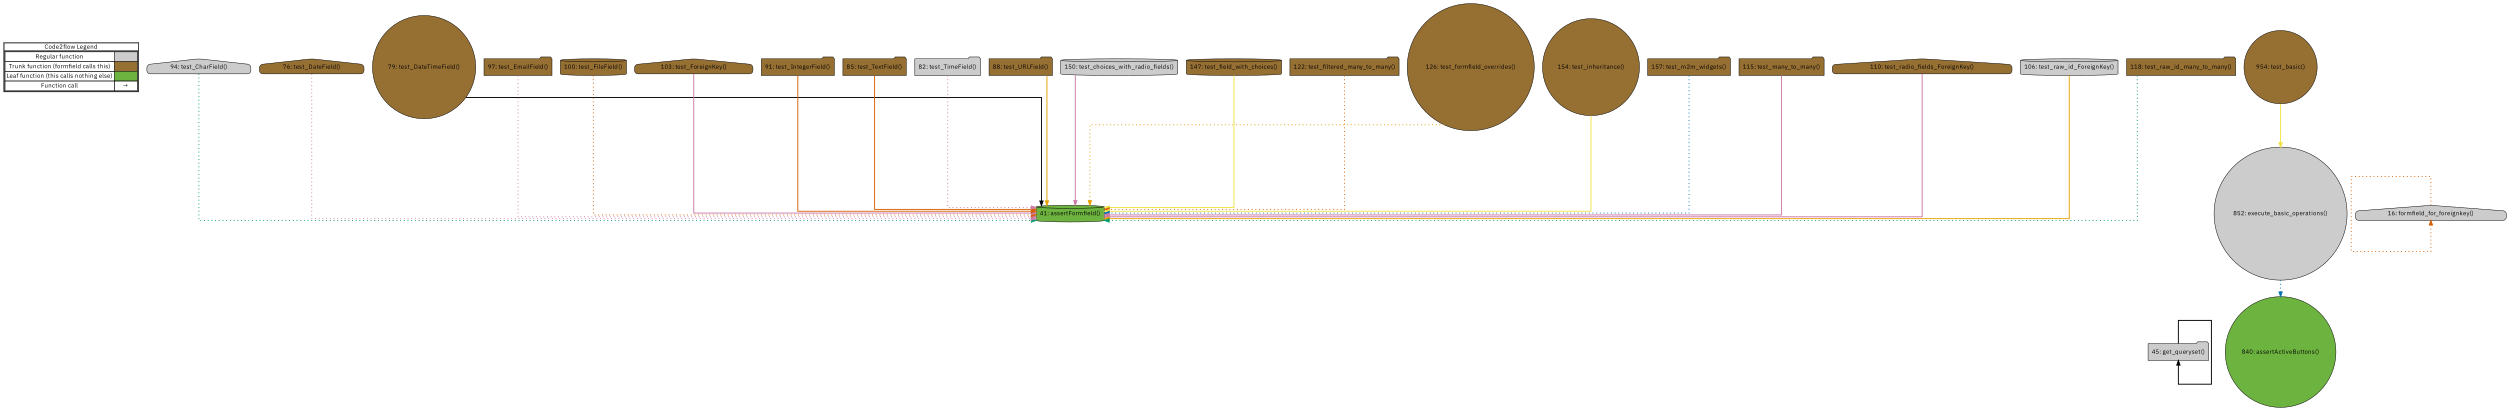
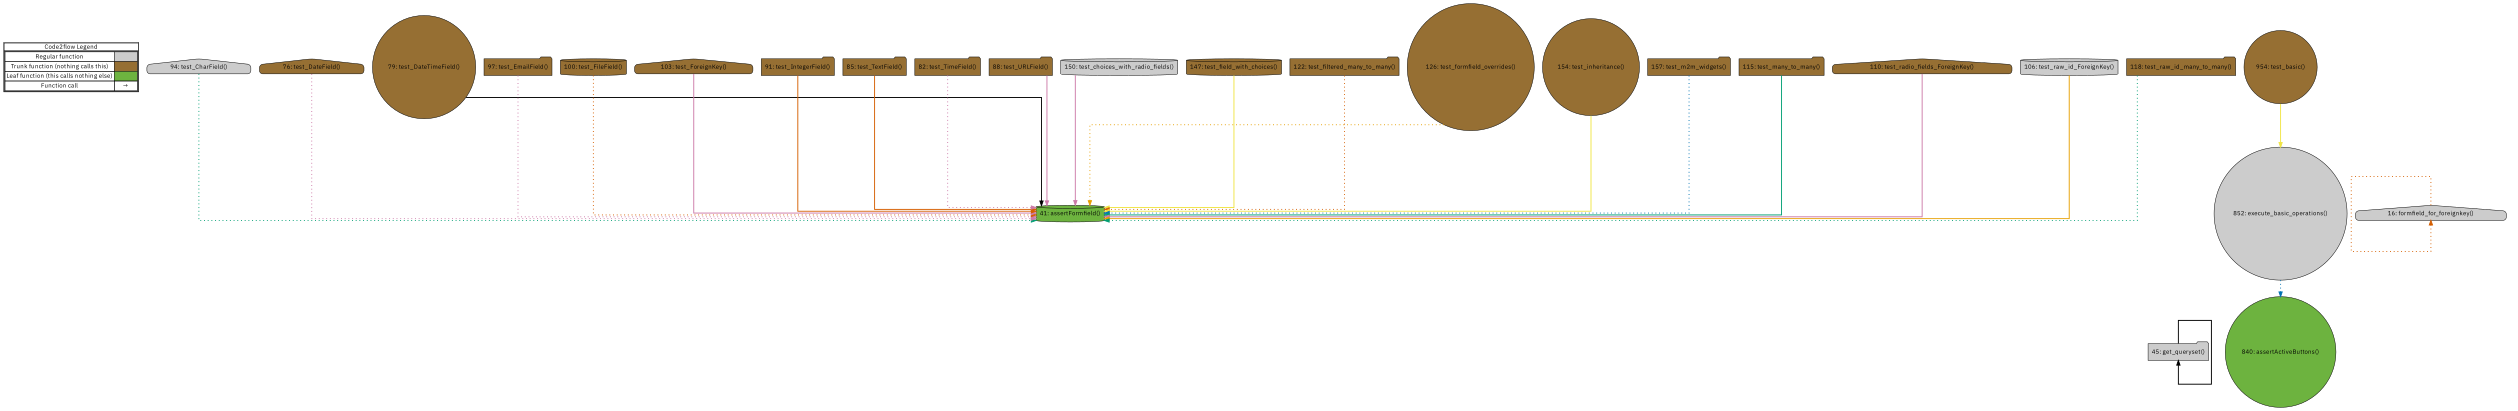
(60, 66) -> (60, 66)
(948, 67) -> (948, 67)
(1047, 138) -> (1047, 138)
(1515, 215) -> (1515, 215)
